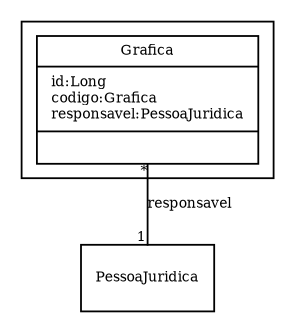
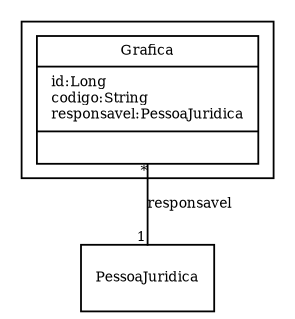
(104, 98) -> (101, 98)
